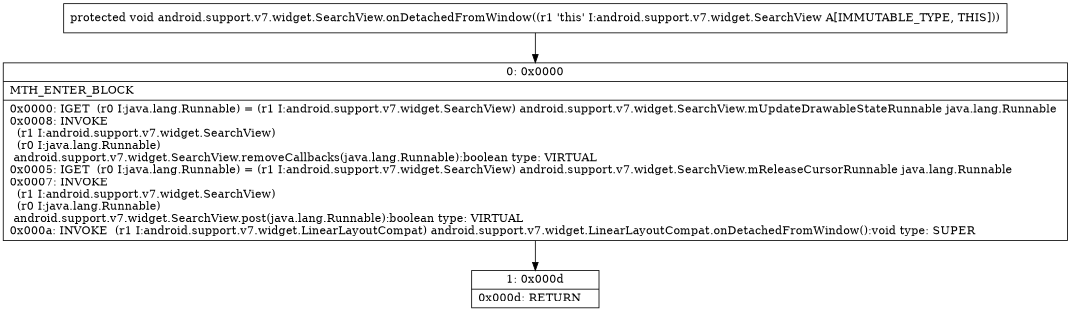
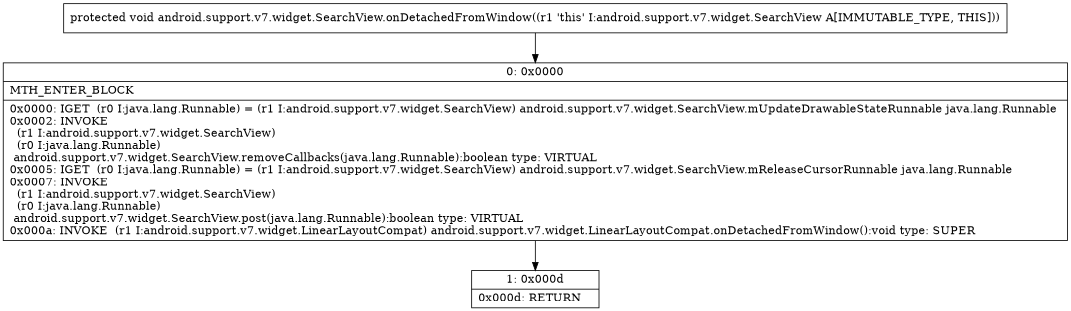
(63, 121) -> (63, 121)
